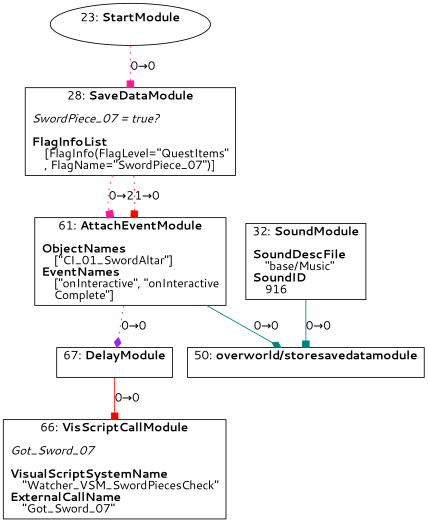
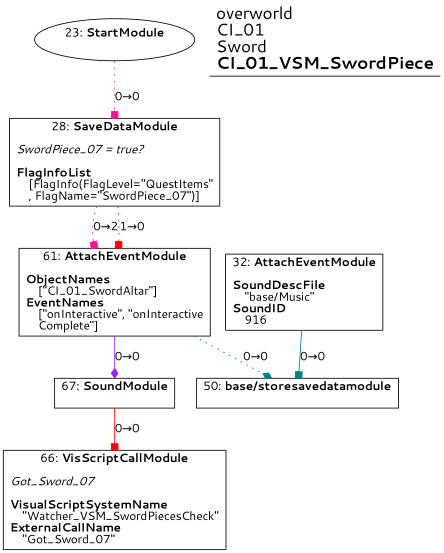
none -> (325, 40)
(317, 232) -> (315, 262)
(121, 322) -> (115, 352)
(239, 324) -> (228, 355)
(125, 356) -> (125, 387)
(317, 356) -> (308, 387)
